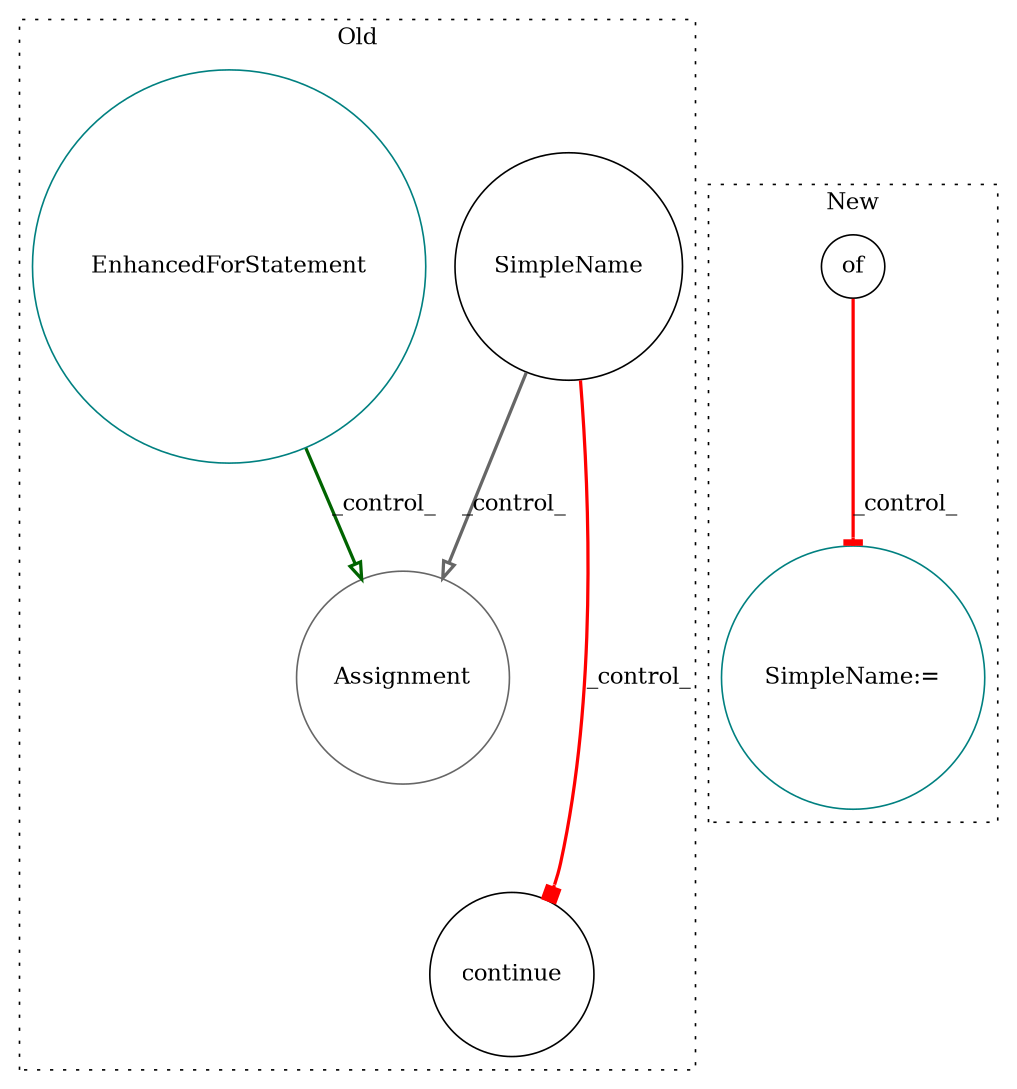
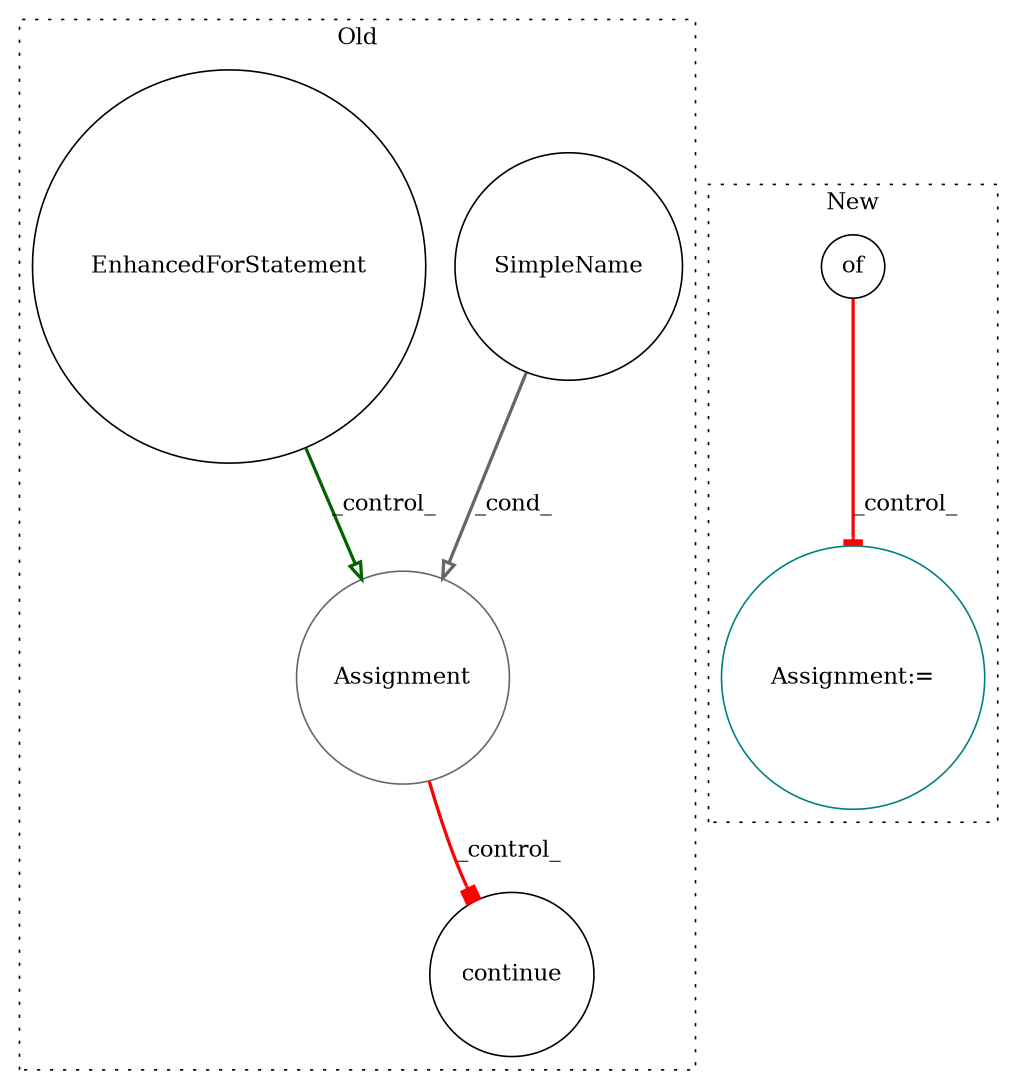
(229, 266) -> (229, 266)
(514, 505) -> (514, 505)
(587, 634) -> (446, 834)
(853, 678) -> (853, 678)
